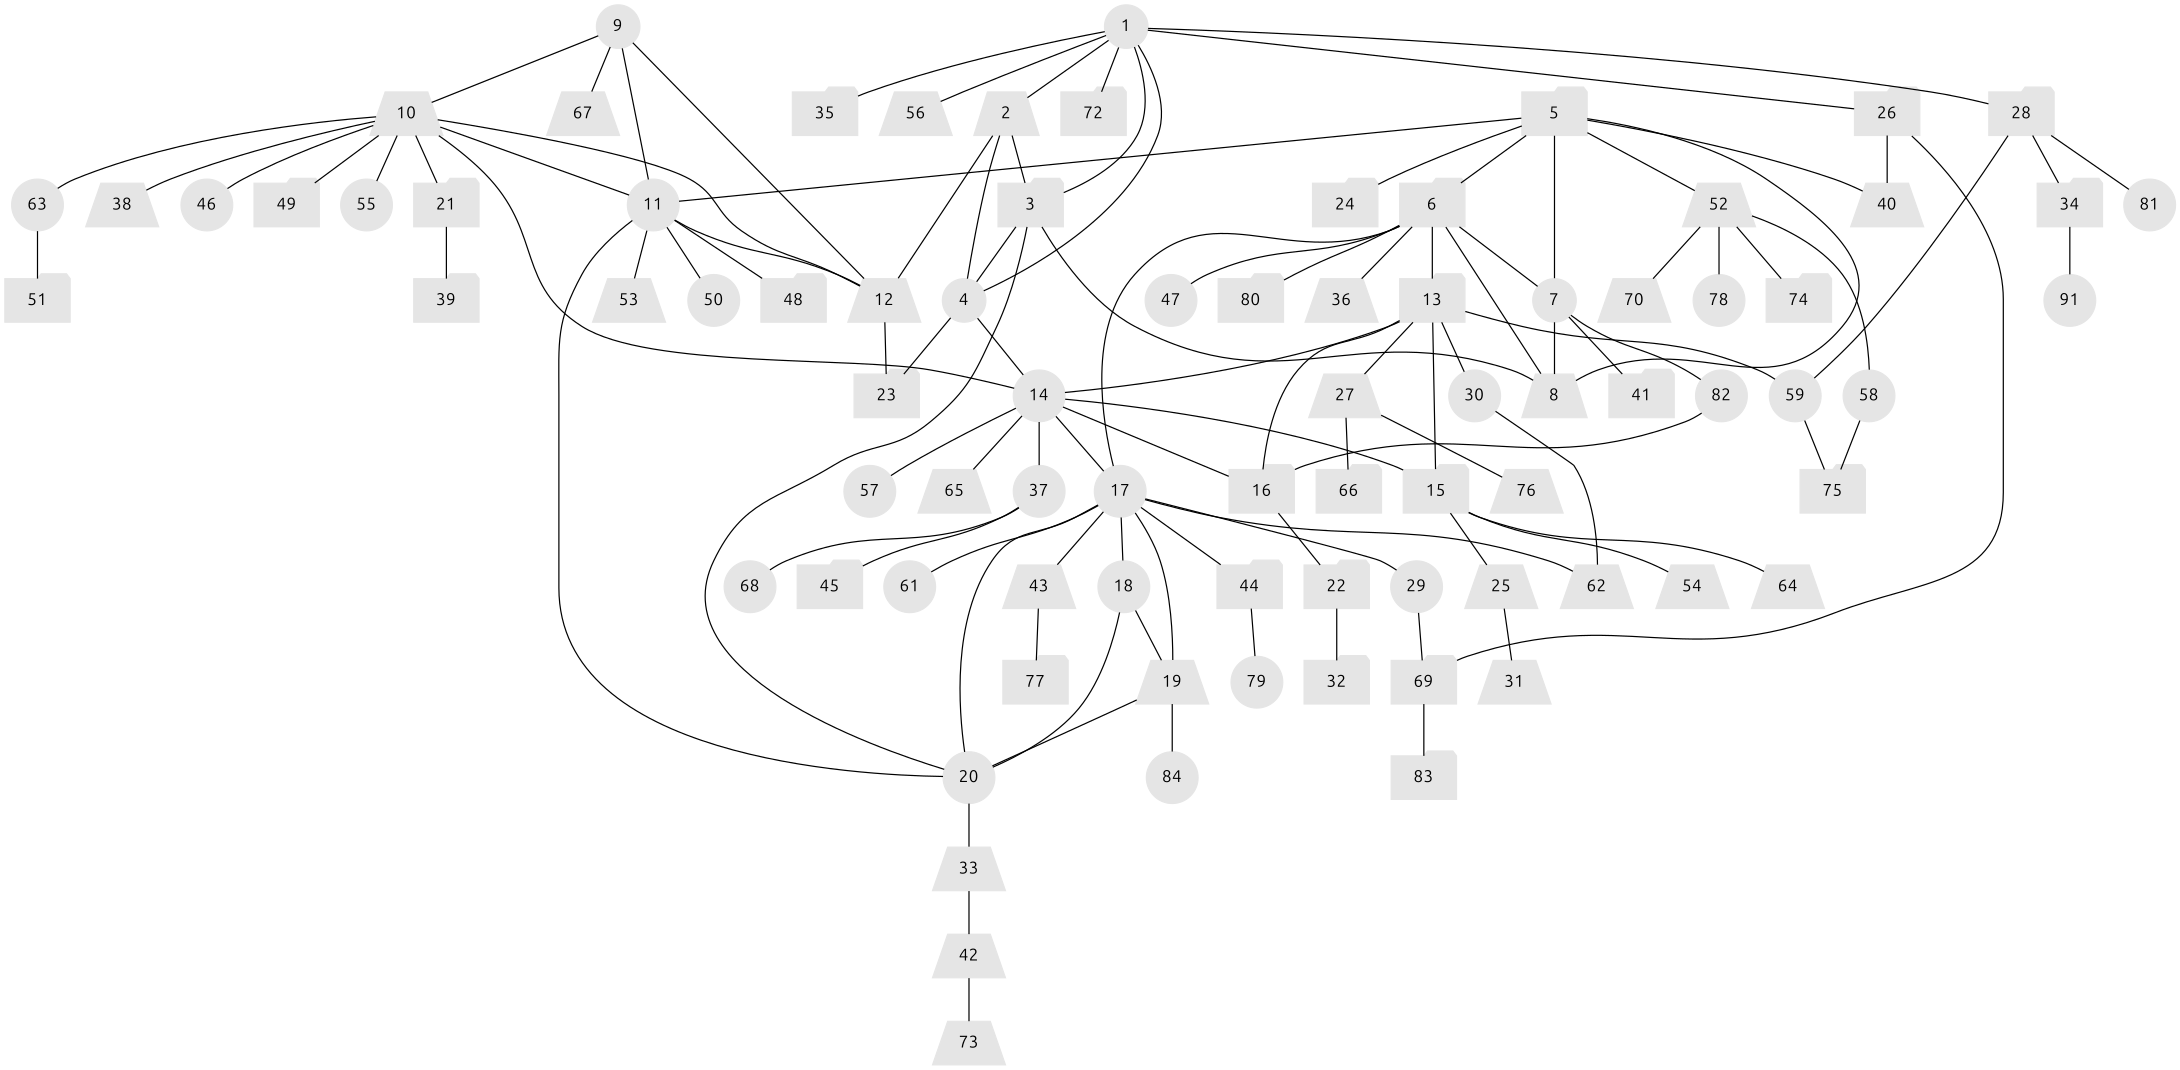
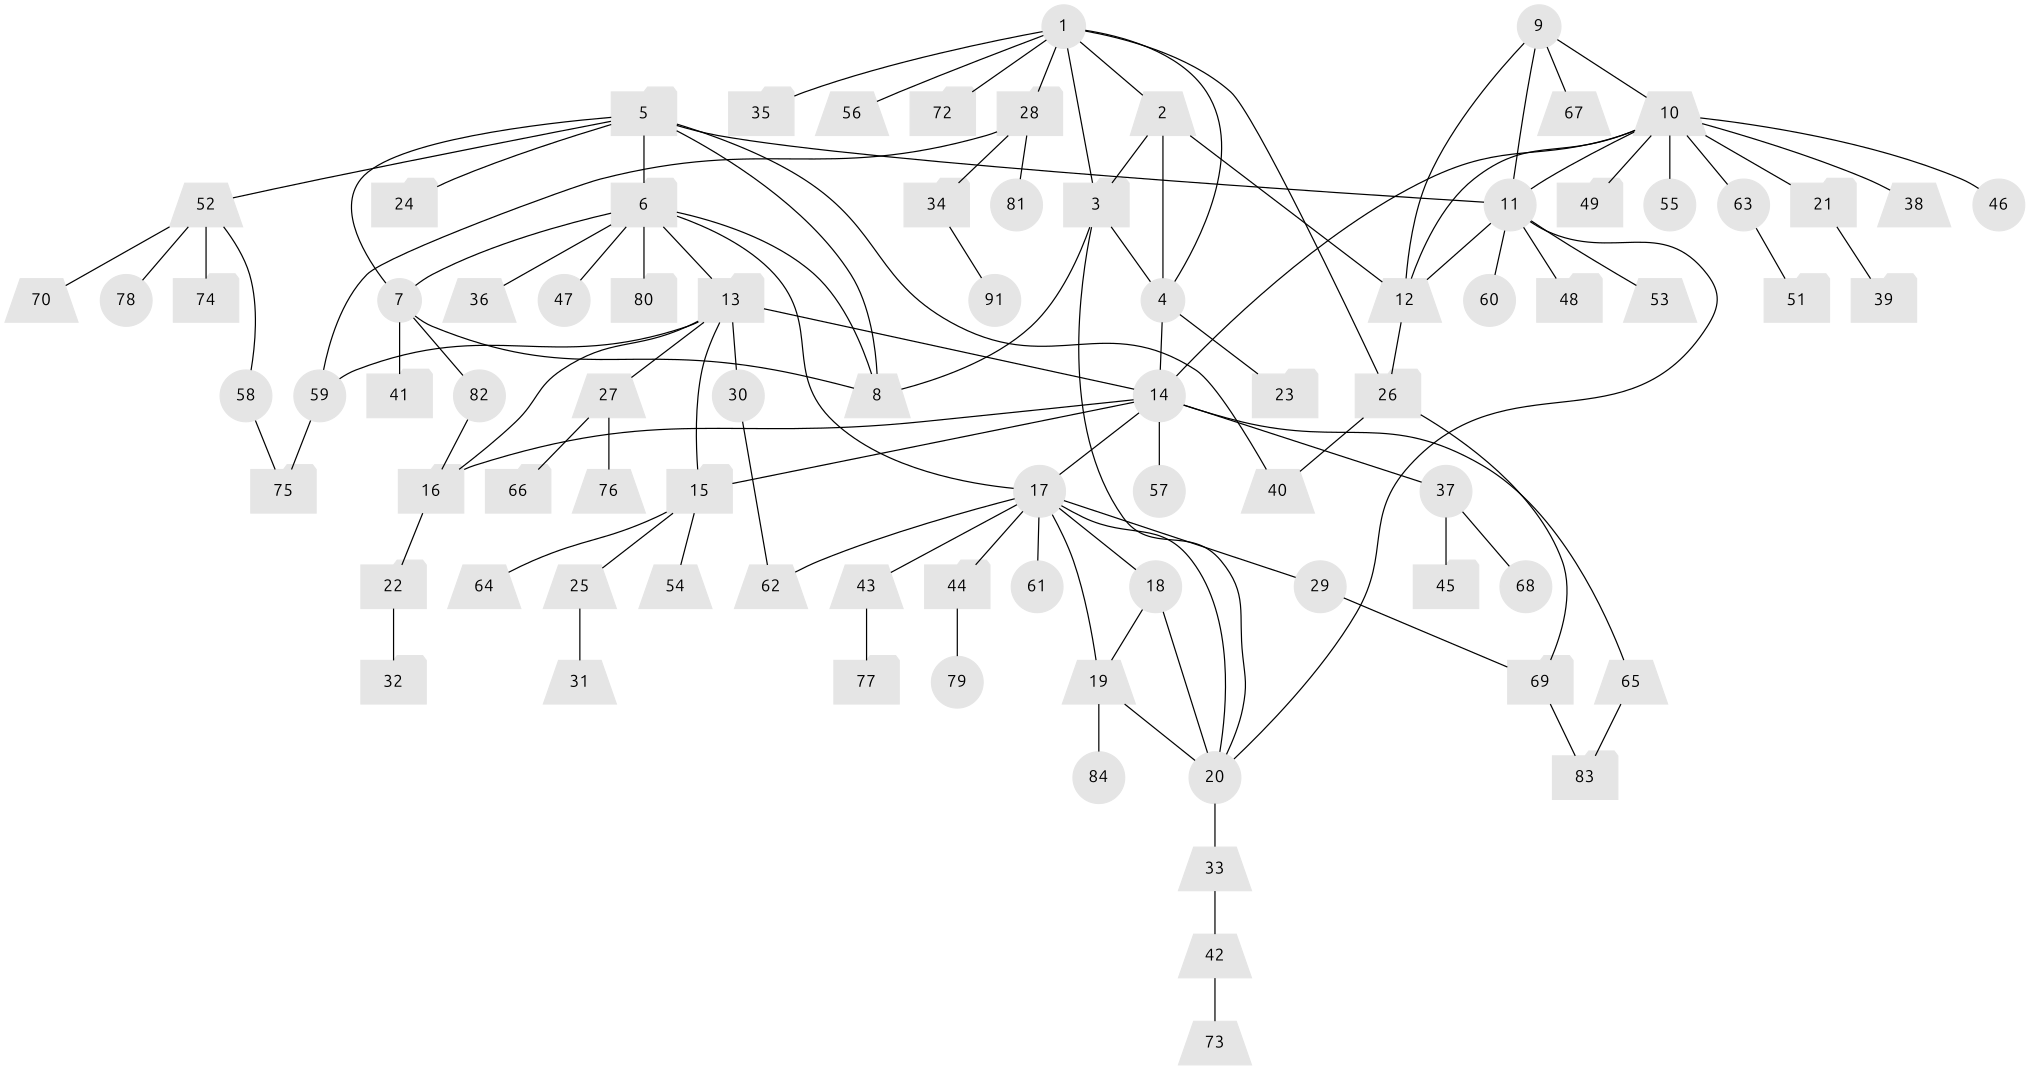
(714, 300) -> (1490, 300)
(886, 348) -> (1396, 348)
none -> (1608, 730)
